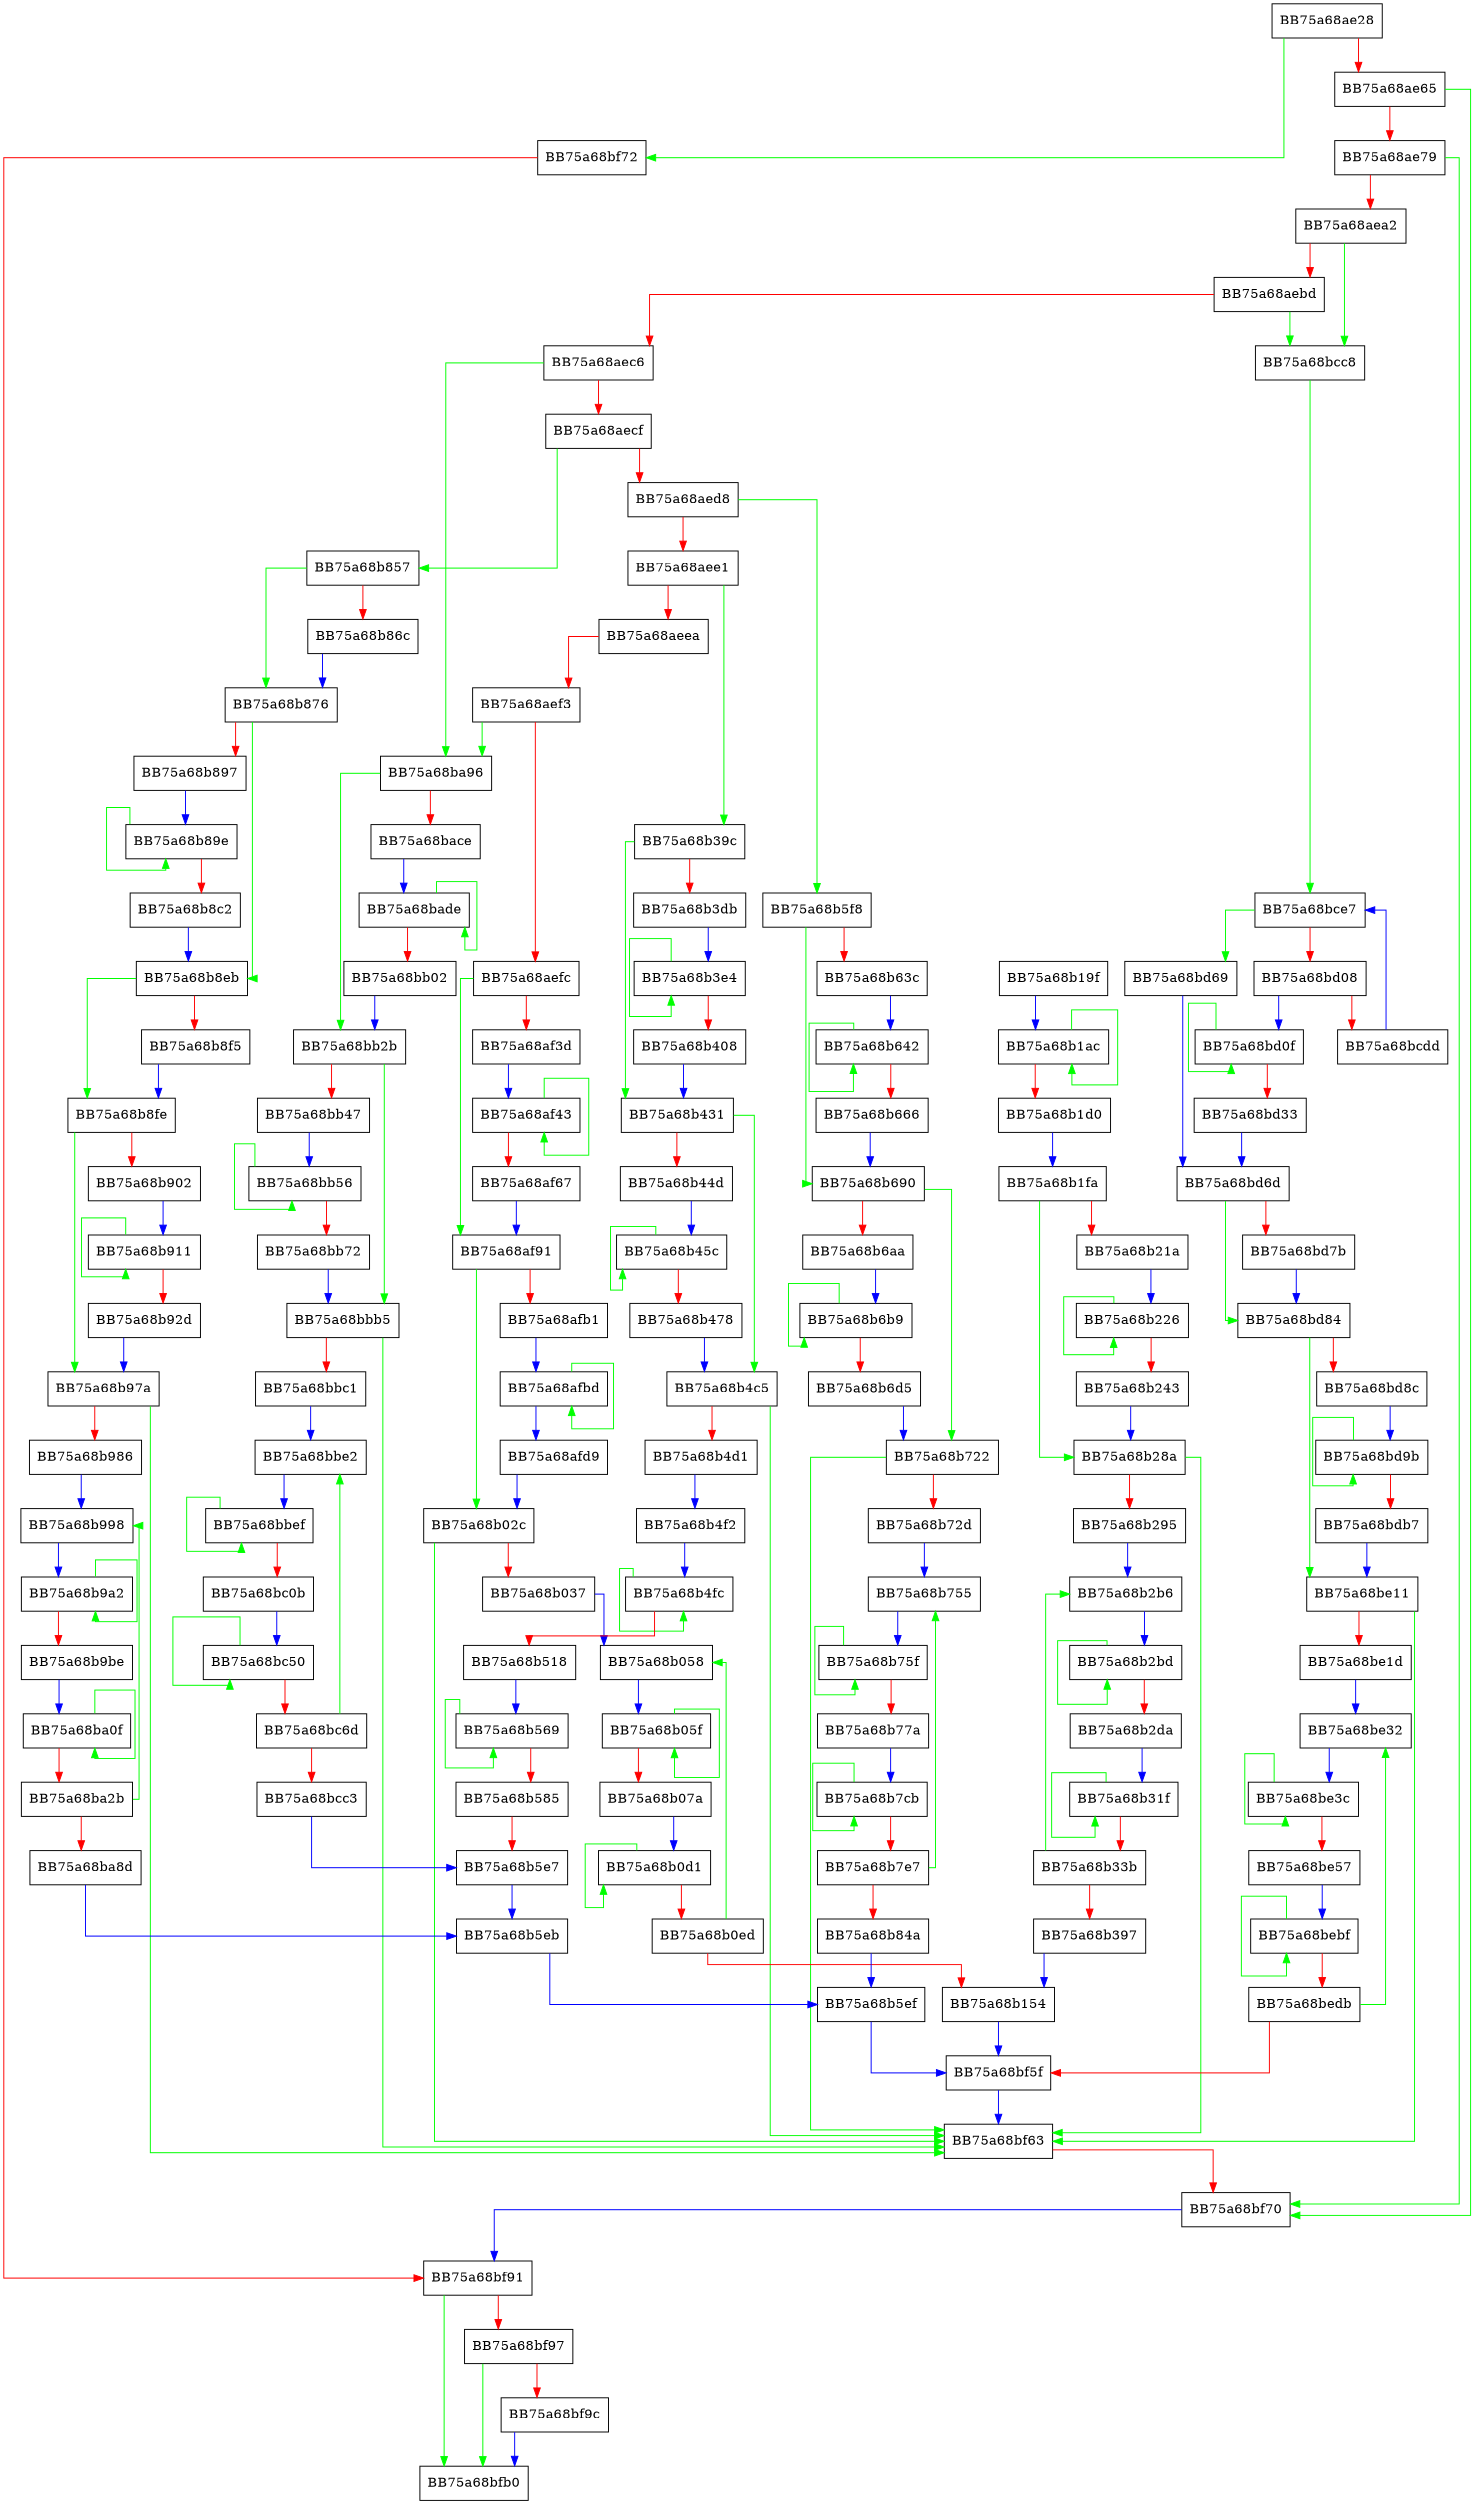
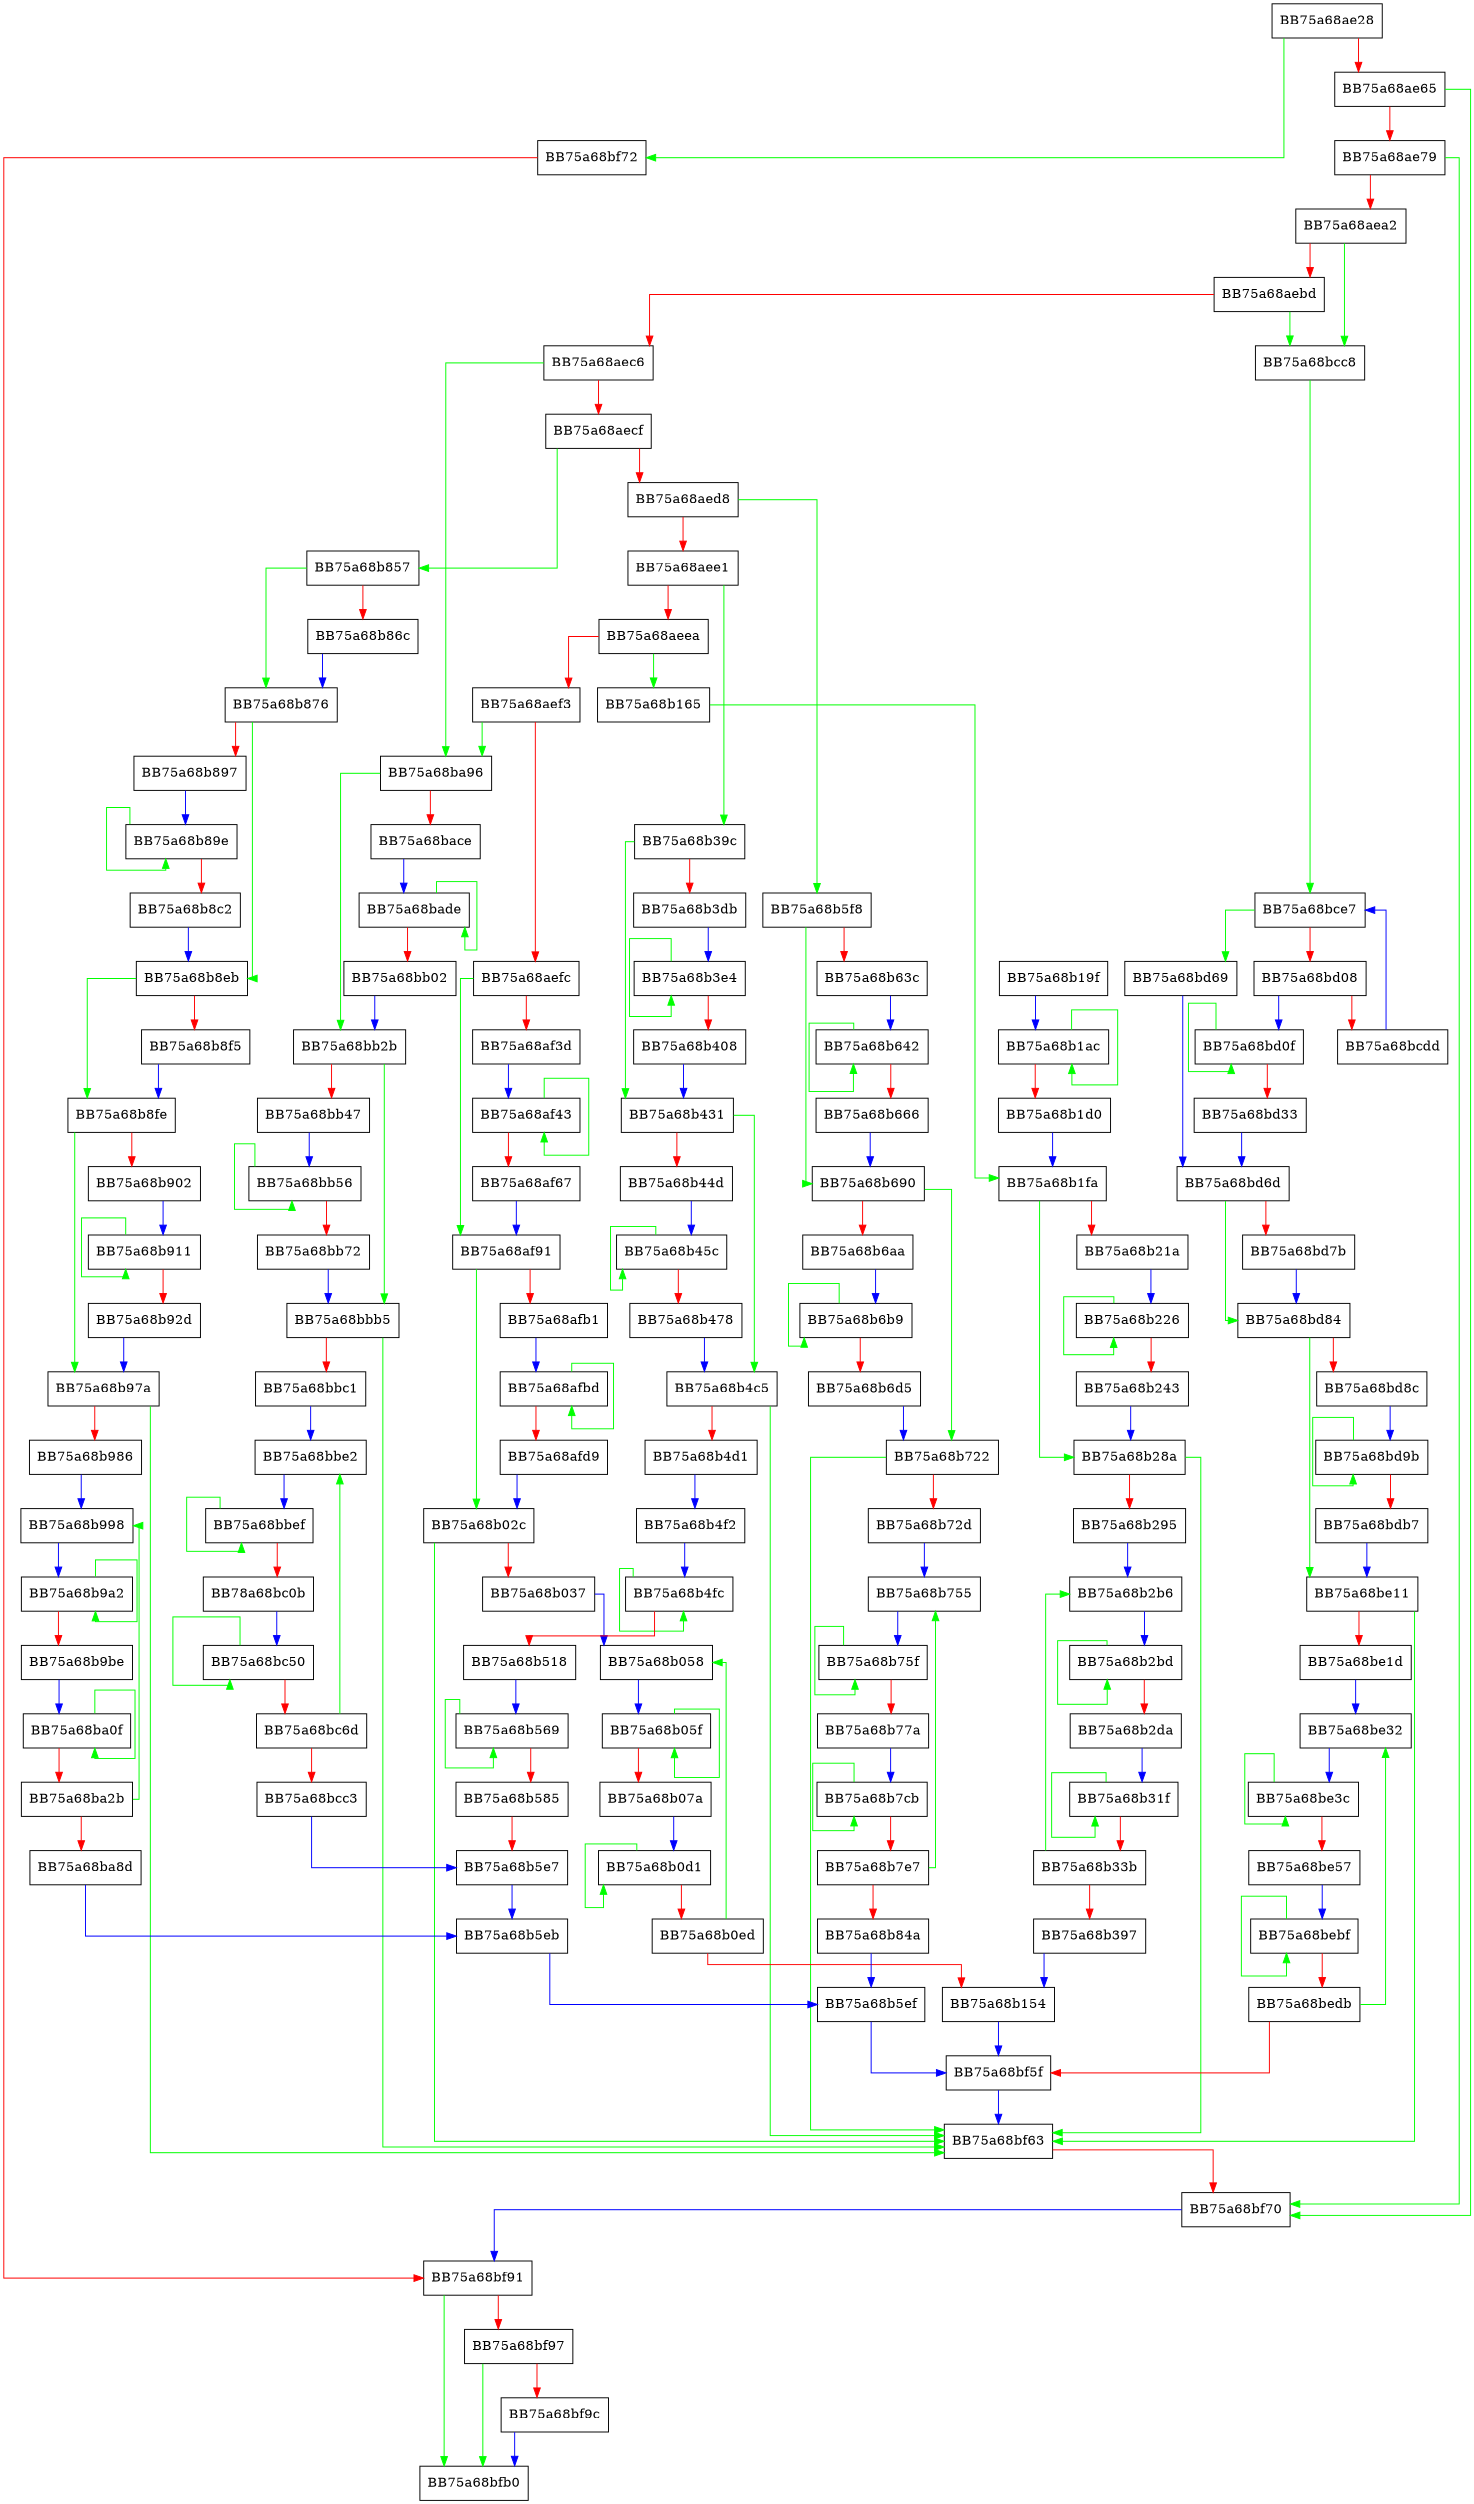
none -> (654, 705)
(536, 1418) -> (536, 1418)
(258, 1594) -> (258, 1594)
